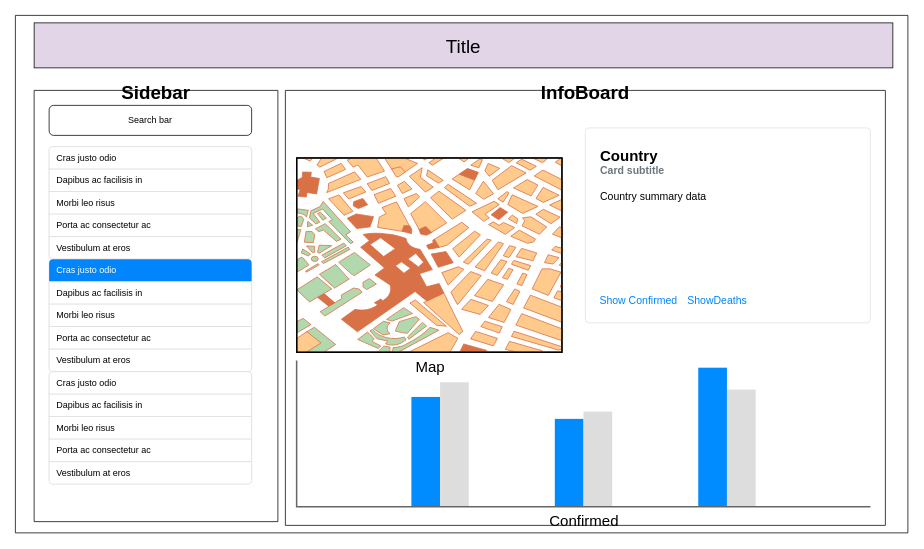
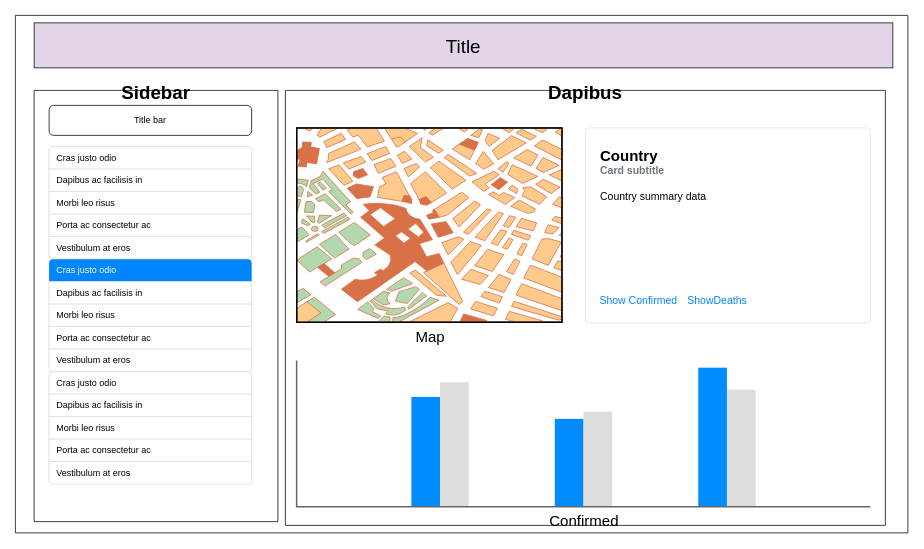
(585, 92) -> (585, 92)
(150, 120) -> (150, 120)
(430, 255) -> (430, 225)
